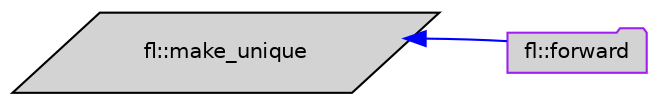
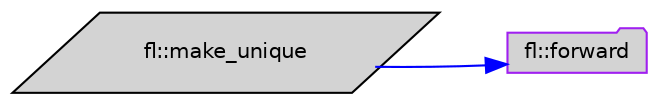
(466, 39) -> (430, 67)
